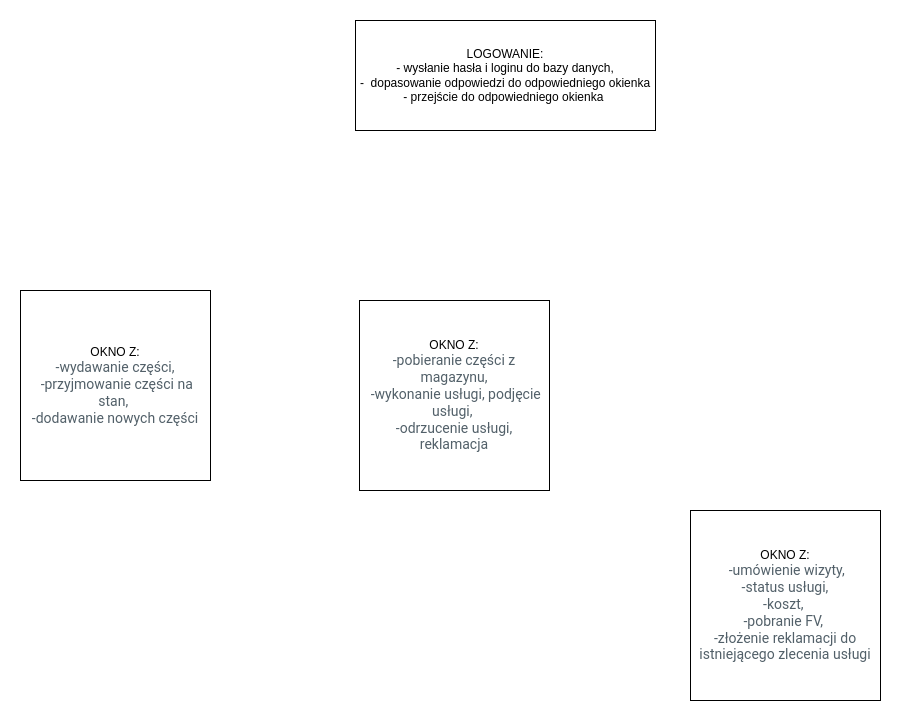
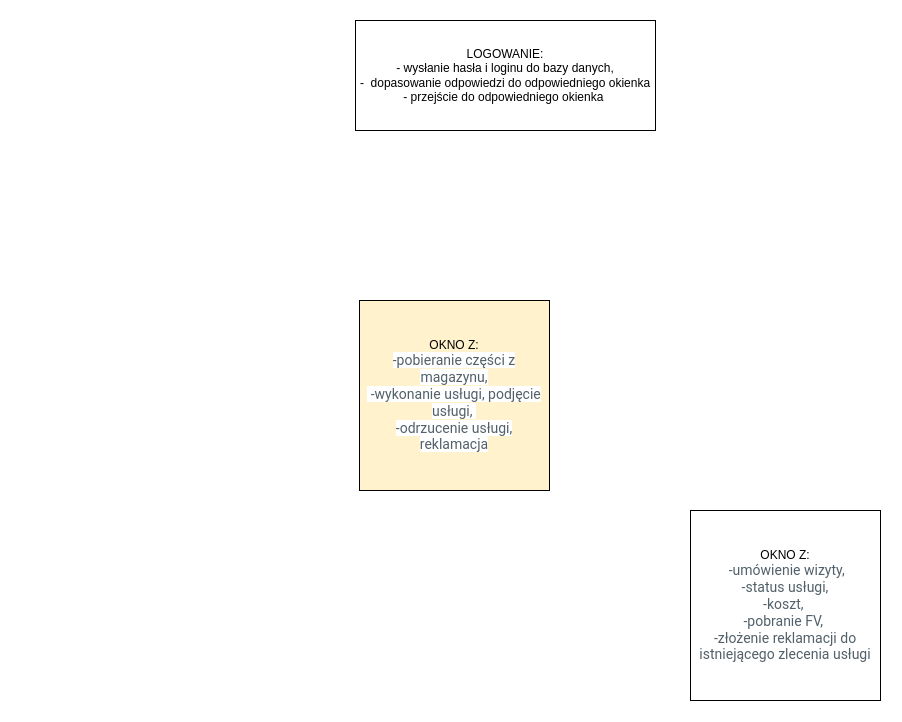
(116, 386) -> none
(455, 396) -> (455, 396)
